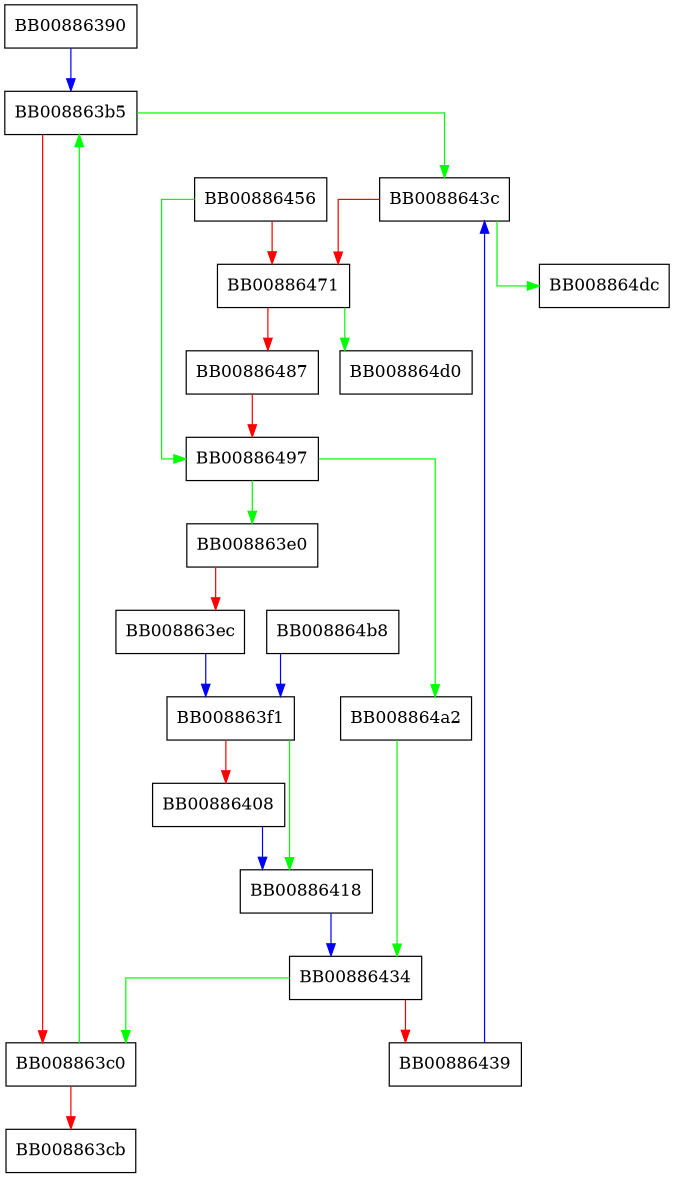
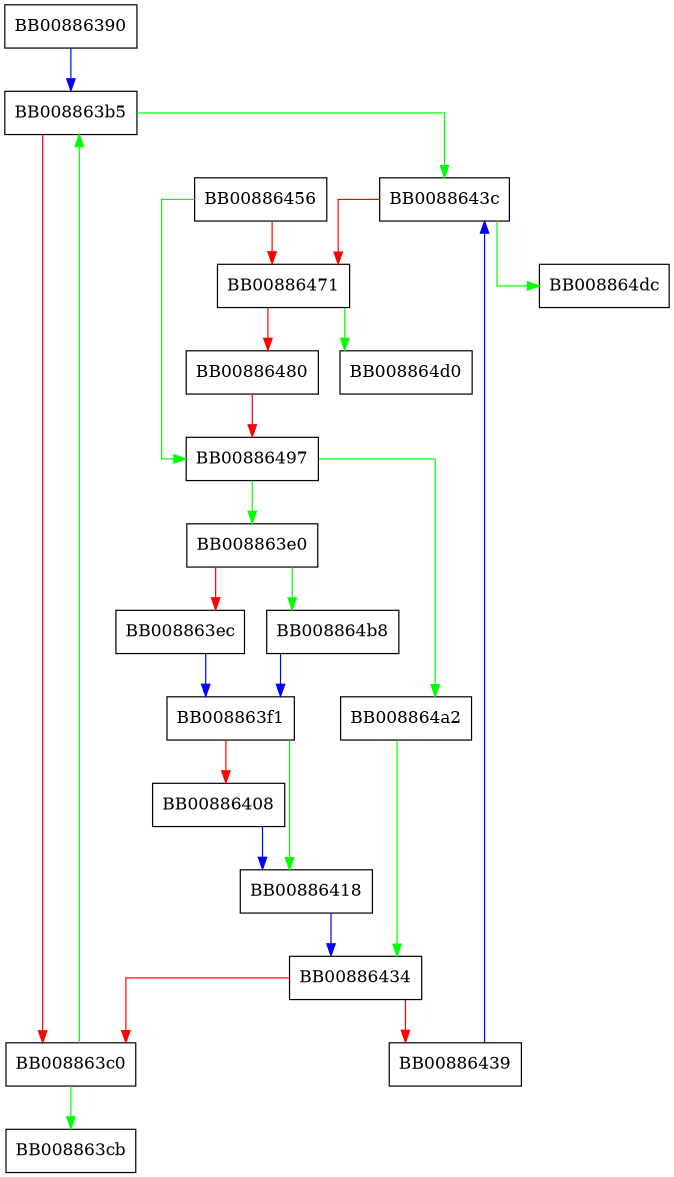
(252, 372) -> (252, 372)
none -> (292, 583)
(181, 978) -> (181, 978)
(71, 1102) -> (71, 1102)
